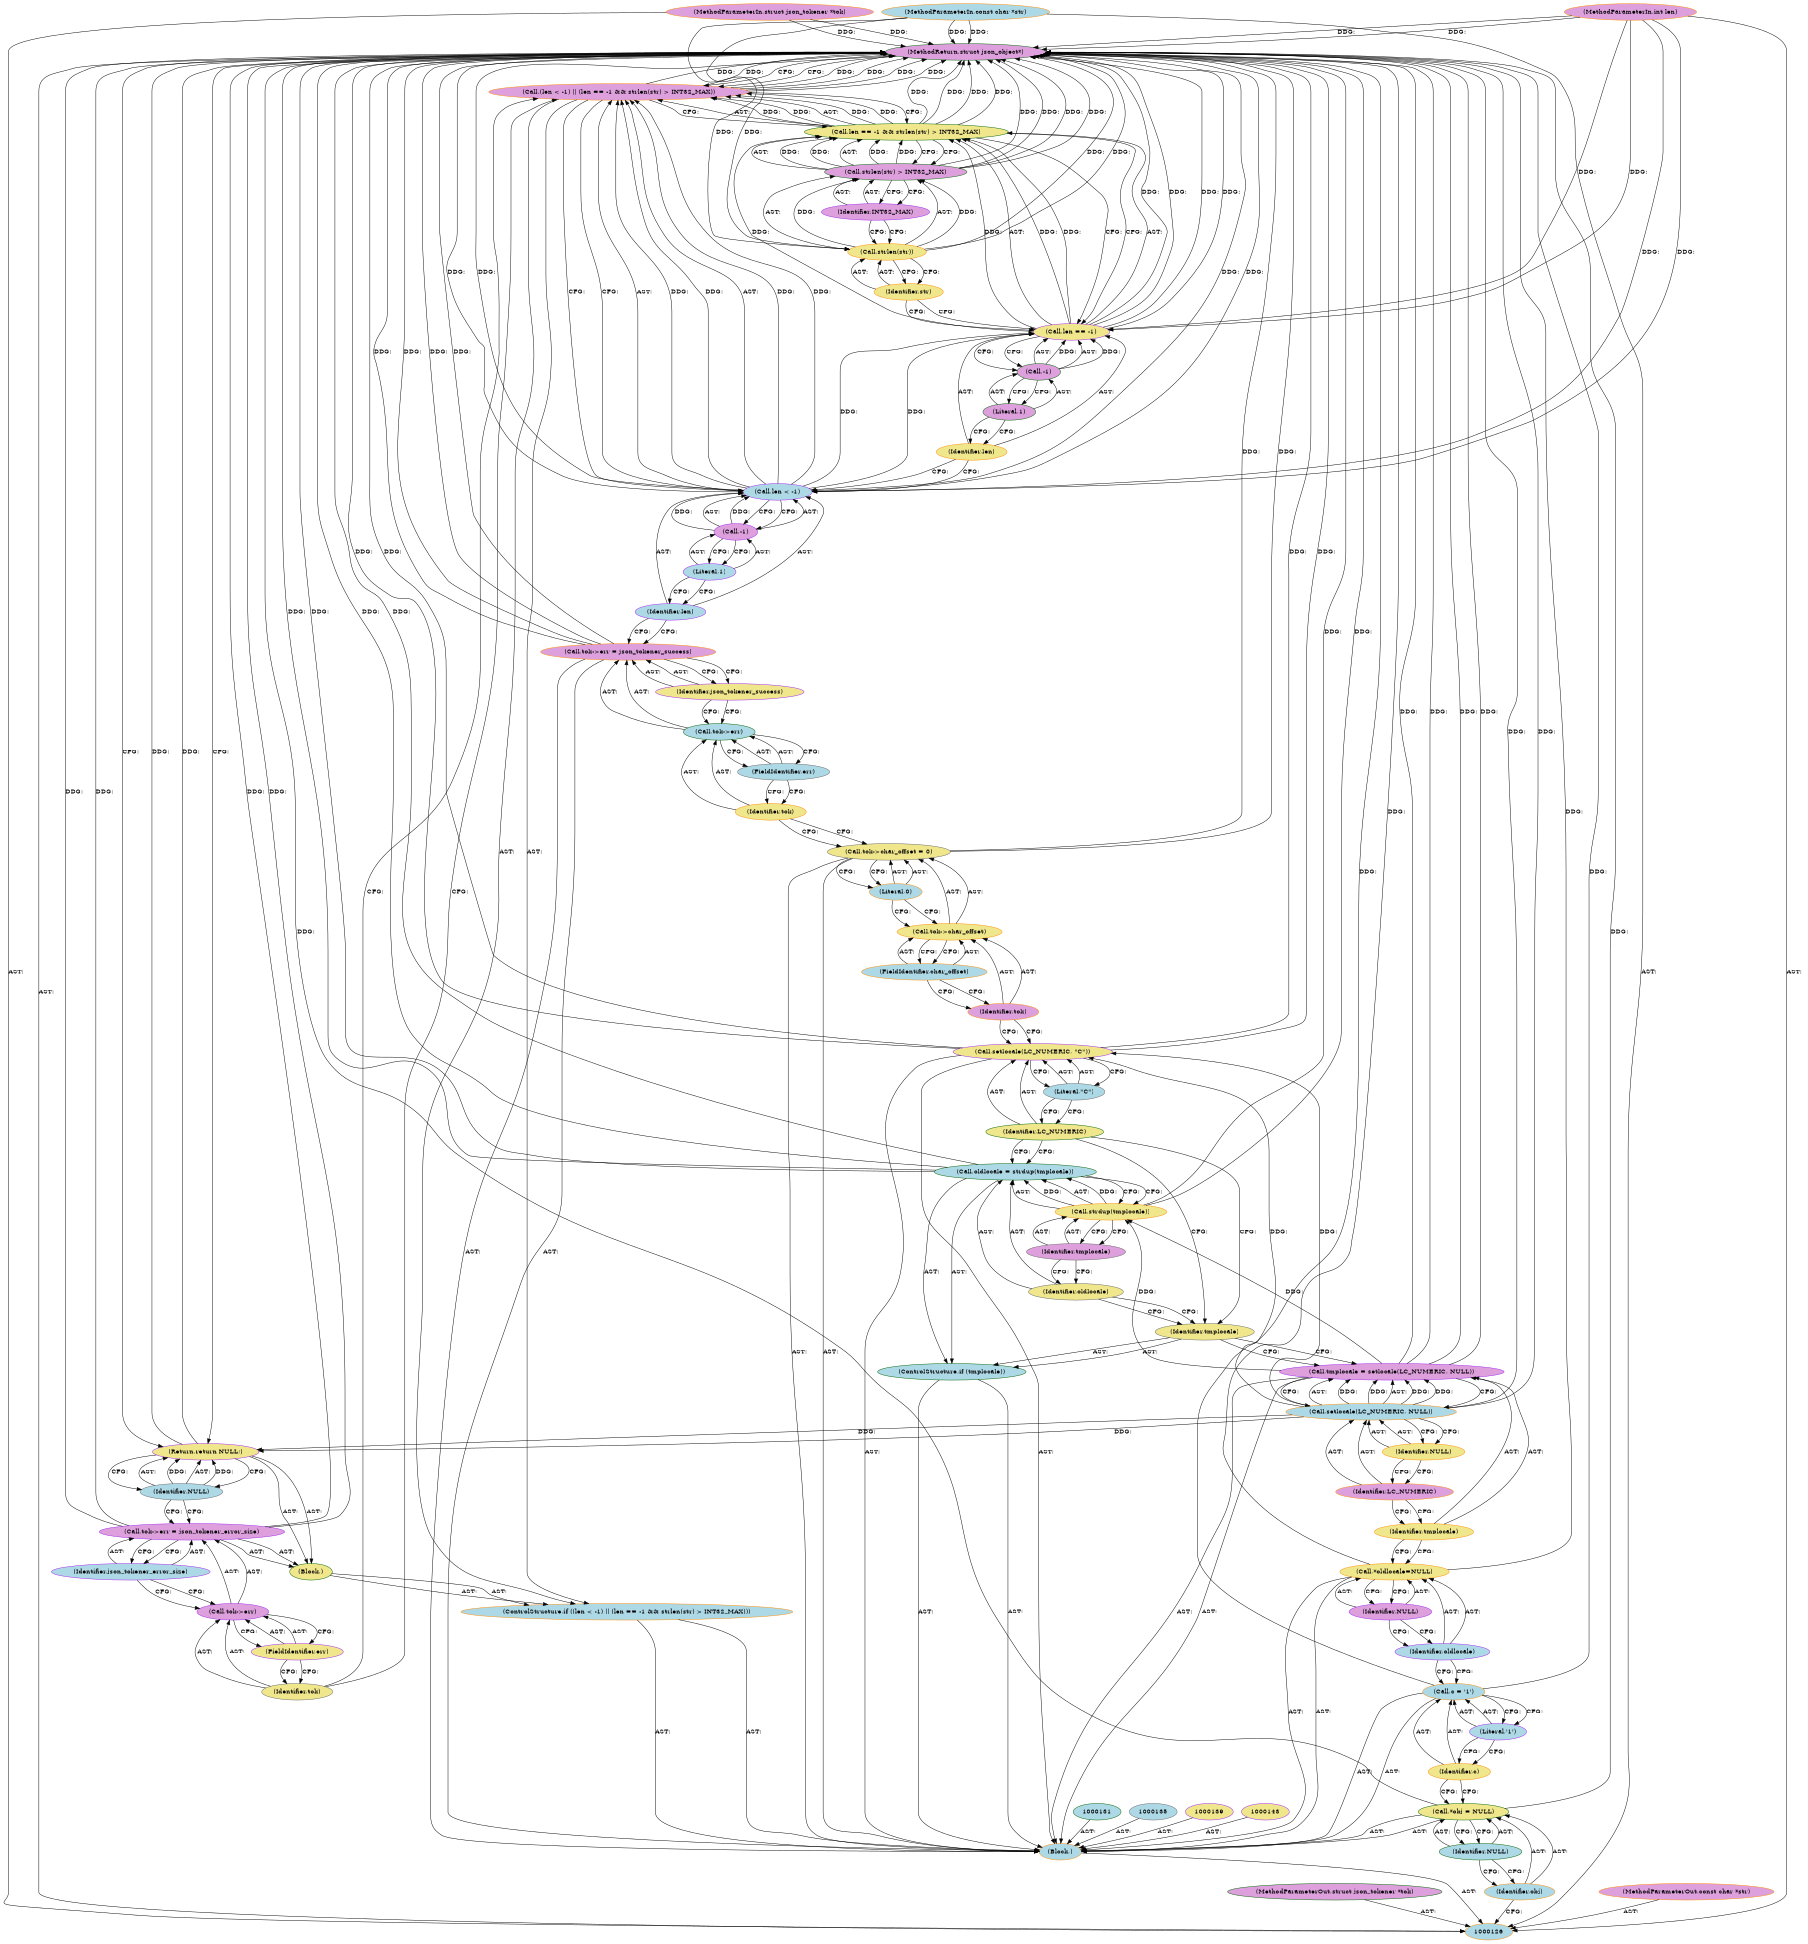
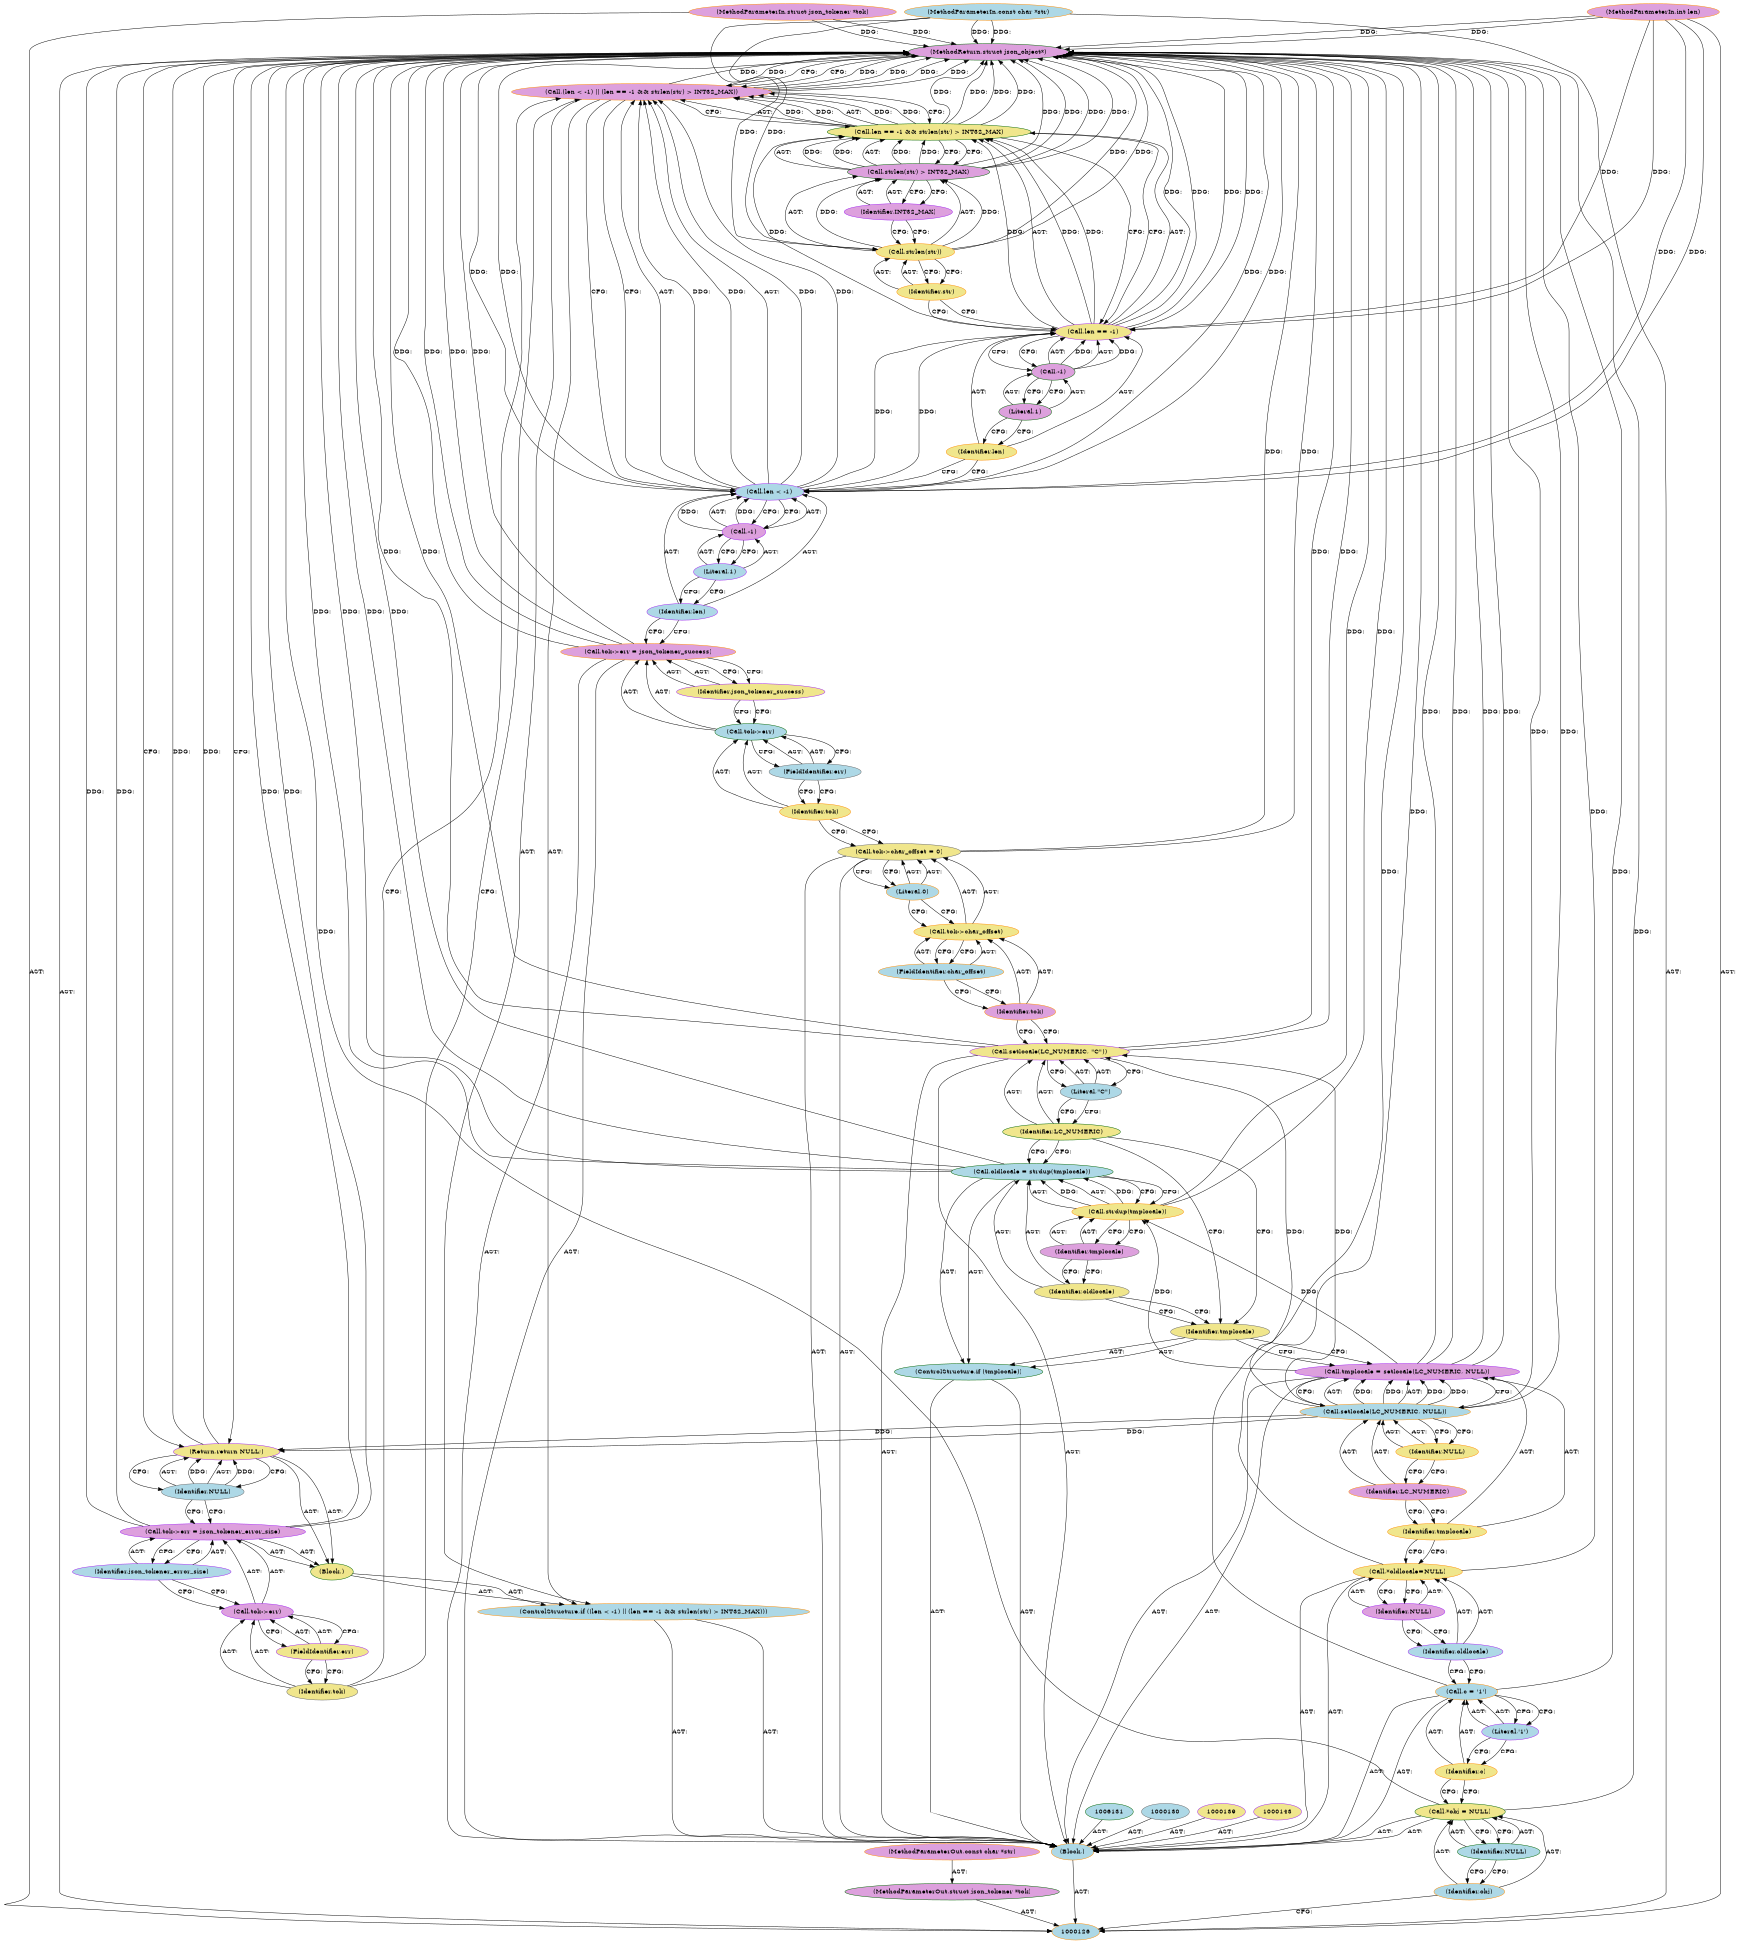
(1097, 1812) -> (1109, 1812)
(1153, 1812) -> (1165, 1812)
(1588, 1916) -> (952, 1869)
